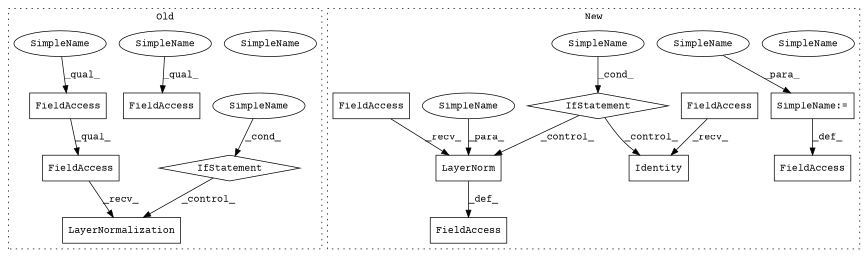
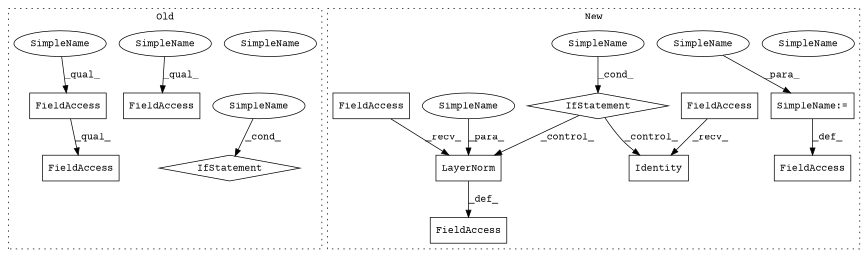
(122, 230) -> none
